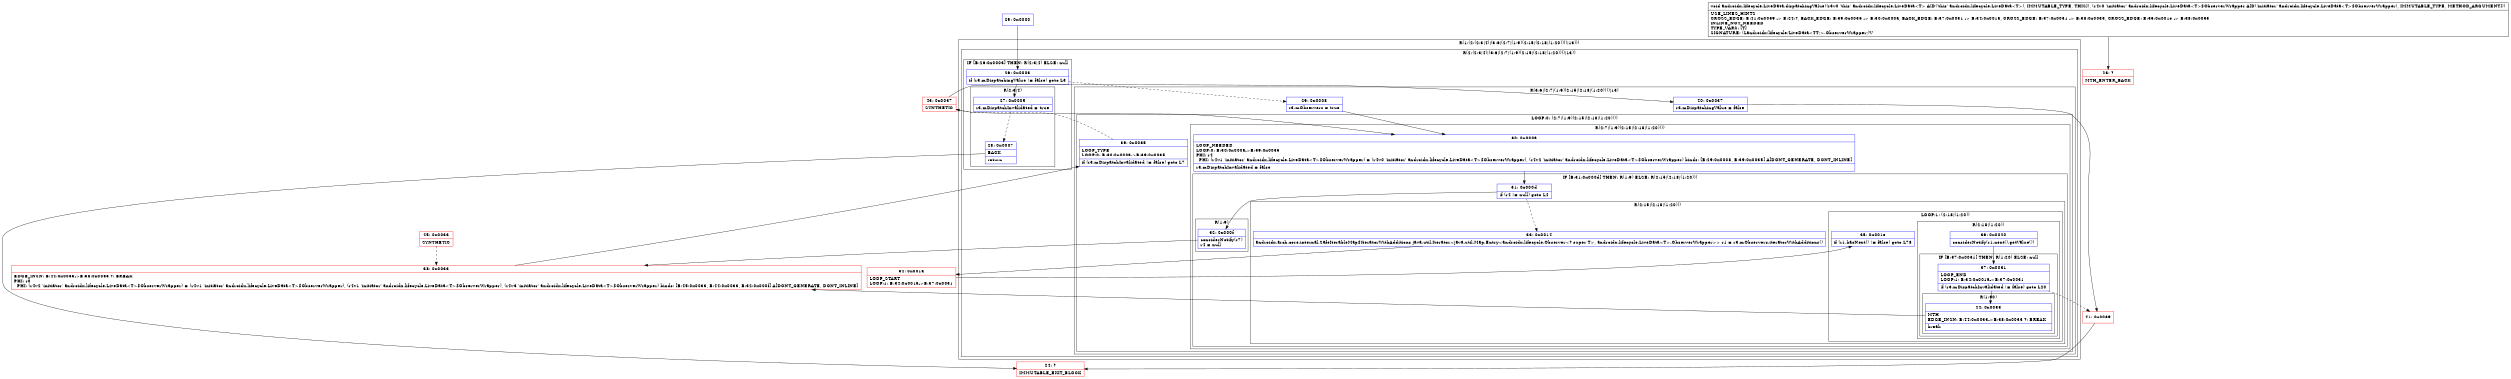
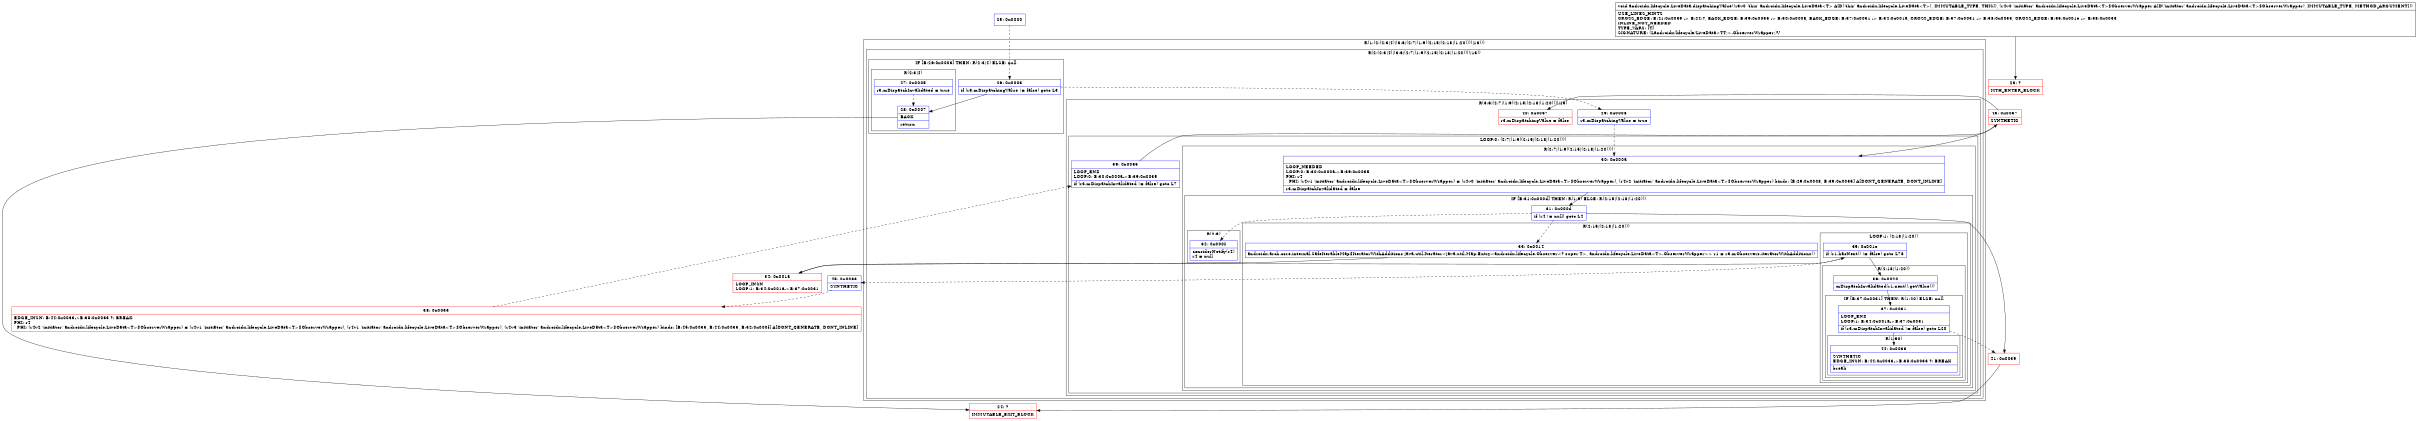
(1018, 46) -> (1010, 52)
(2108, 80) -> (2015, 90)
(1016, 89) -> (959, 103)
(1710, 104) -> (1535, 117)
(1314, 108) -> (1614, 121)
(2010, 108) -> (1846, 217)
(1062, 116) -> (1435, 134)
(1392, 123) -> (1614, 139)
(1096, 150) -> (1087, 172)
(1356, 195) -> (1374, 216)
(796, 220) -> (781, 247)
(1222, 223) -> (1214, 234)
(436, 239) -> (844, 283)
(1222, 240) -> (1214, 252)
(1994, 242) -> (1886, 287)
(923, 251) -> none
none -> (1873, 263)
none -> (1355, 278)
(885, 279) -> (750, 284)
(23, 281) -> (23, 323)
(1370, 304) -> none
(1934, 315) -> (1847, 356)
